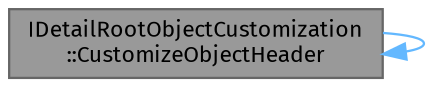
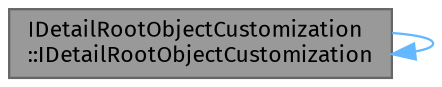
(196, 44) -> (201, 44)
